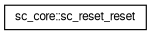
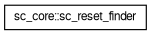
(75, 17) -> (75, 17)
